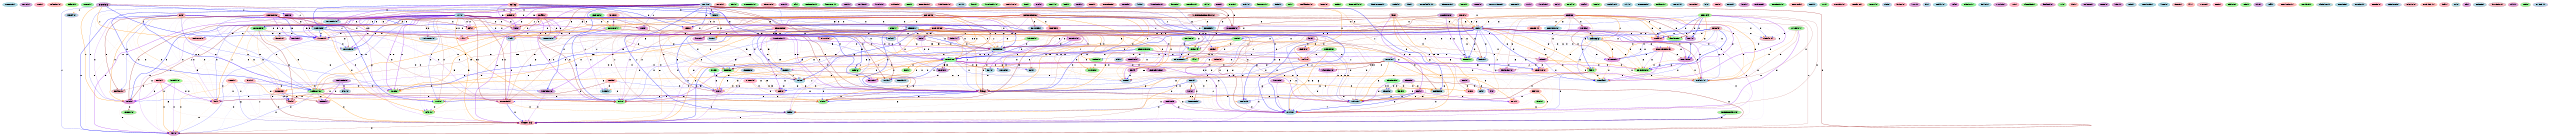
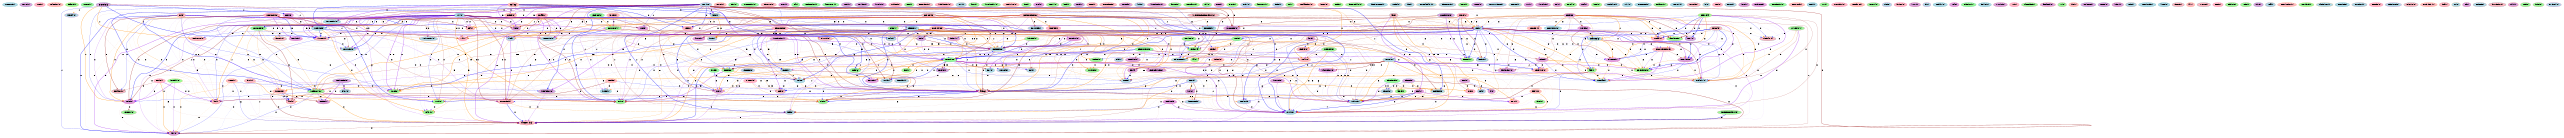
none -> (2538, 5)
